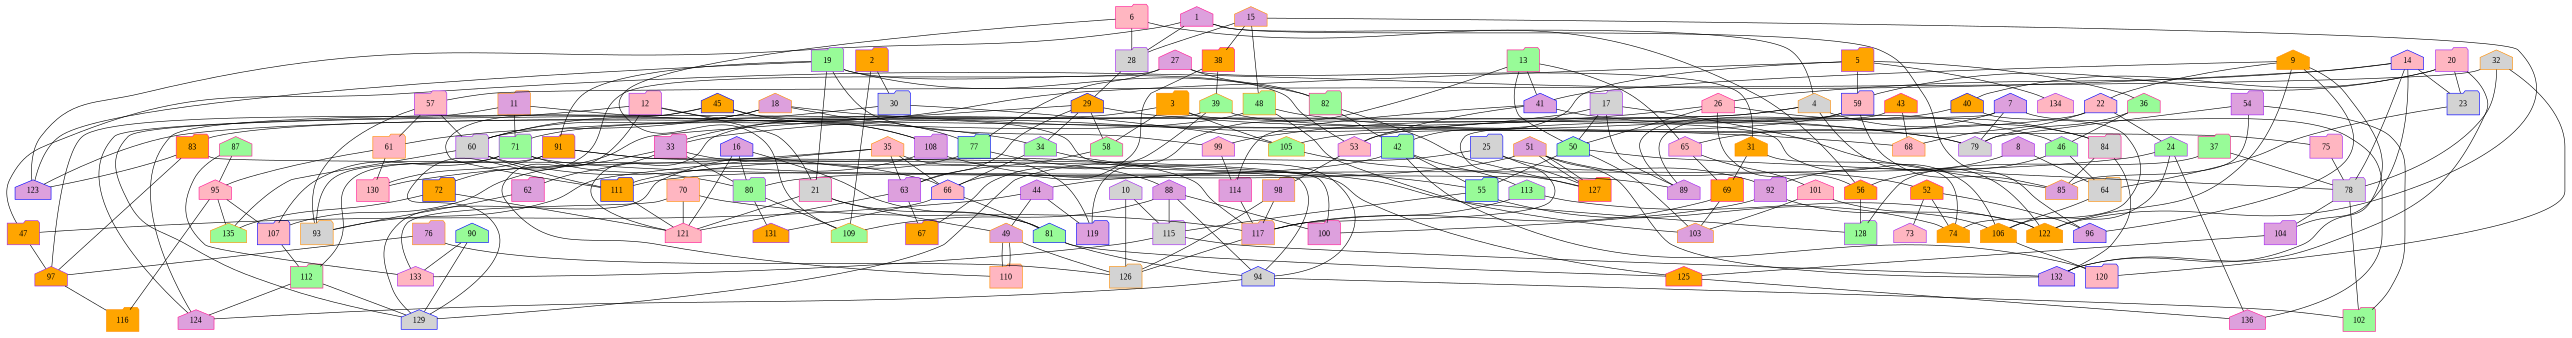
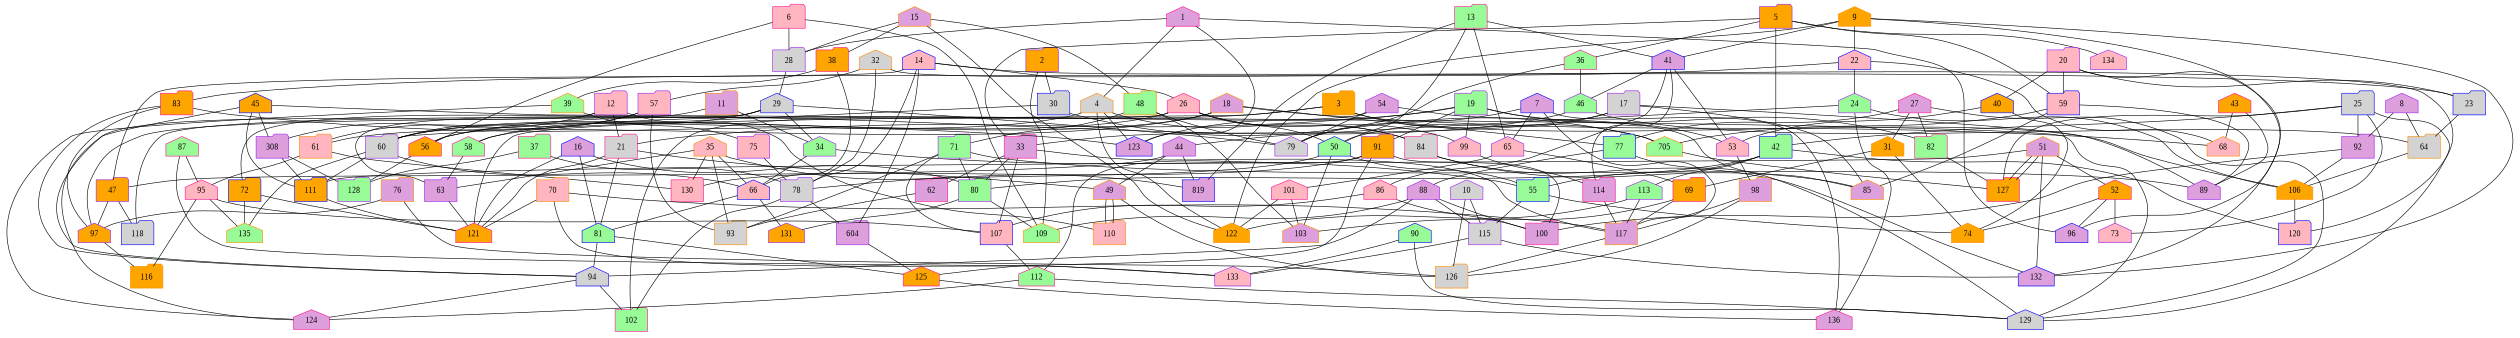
(1087, 104) -> (777, 104)
(2247, 104) -> (1382, 104)
(515, 126) -> none
(1362, 126) -> (2149, 122)
(931, 147) -> (272, 147)
(1286, 147) -> (1665, 147)
none -> (1380, 191)
none -> (2287, 212)
none -> (138, 234)
(683, 234) -> (474, 234)
(922, 234) -> none
(1093, 234) -> (1199, 191)
(2280, 234) -> (853, 234)
(307, 277) -> (1037, 277)
